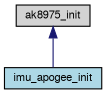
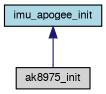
(53, 53) -> (53, 53)
